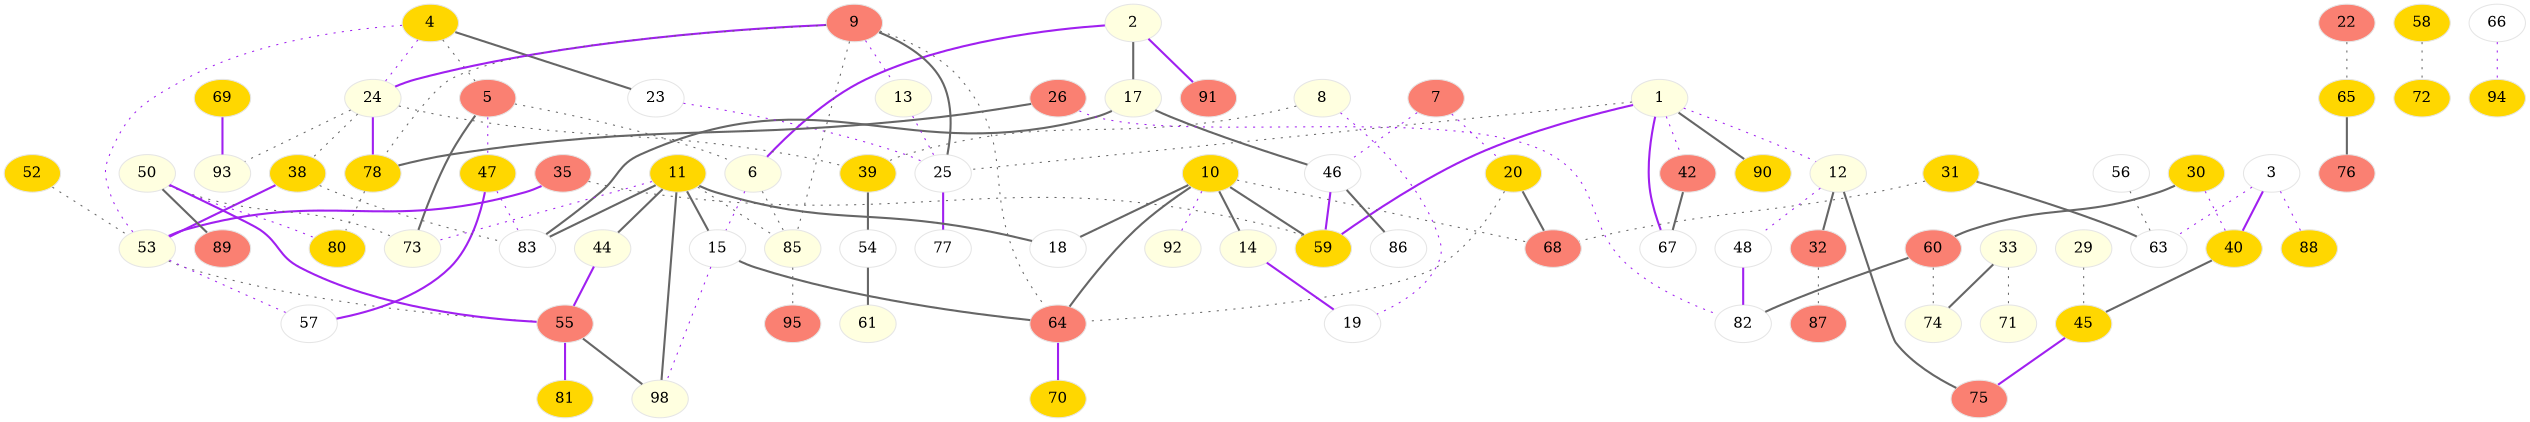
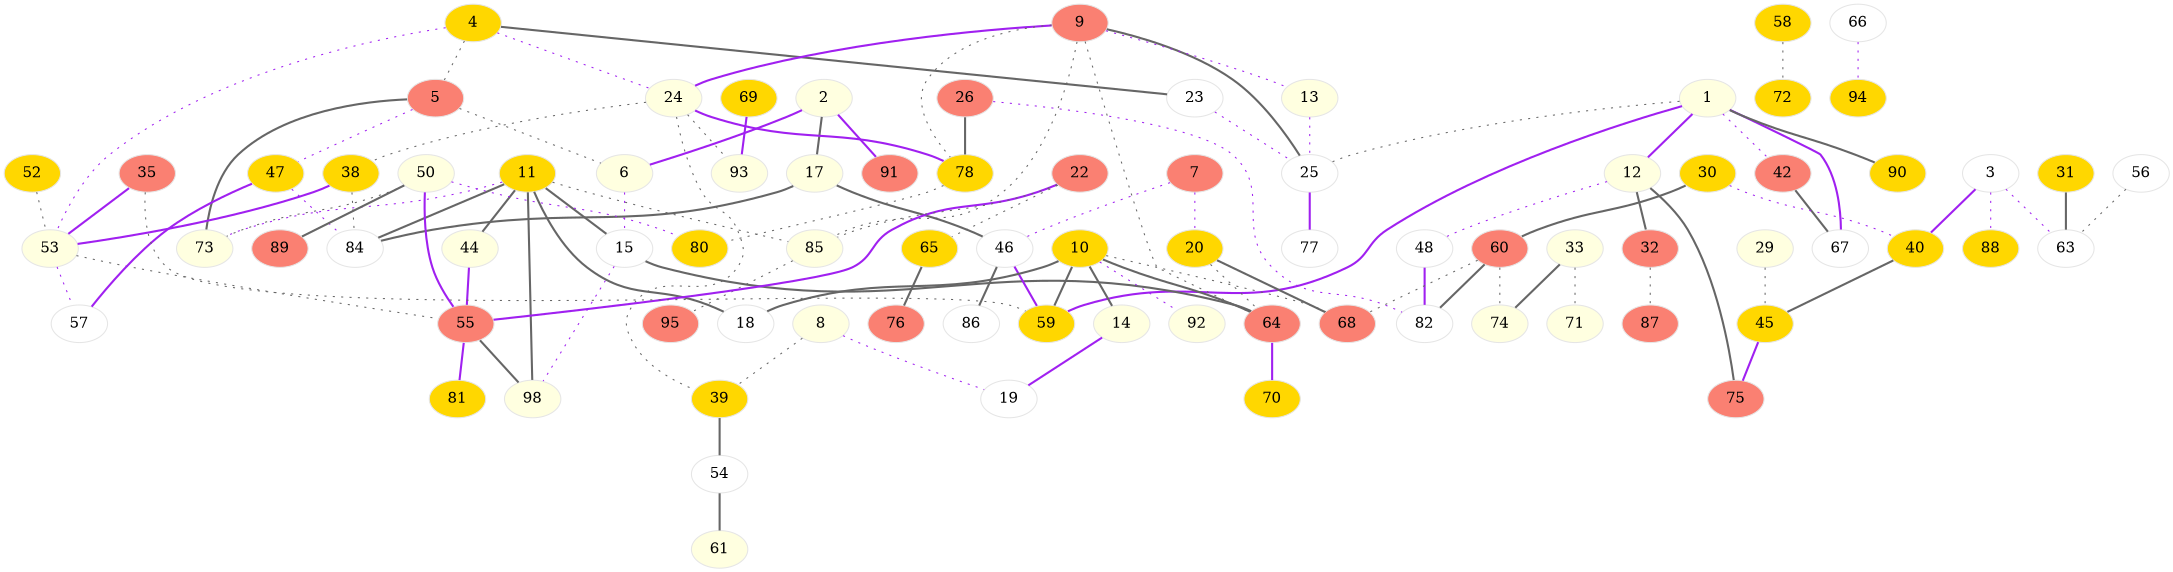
(1750, 134) -> (1670, 136)
(1752, 211) -> (1418, 289)
(774, 213) -> (947, 211)
(527, 249) -> (355, 249)
none -> (801, 280)
